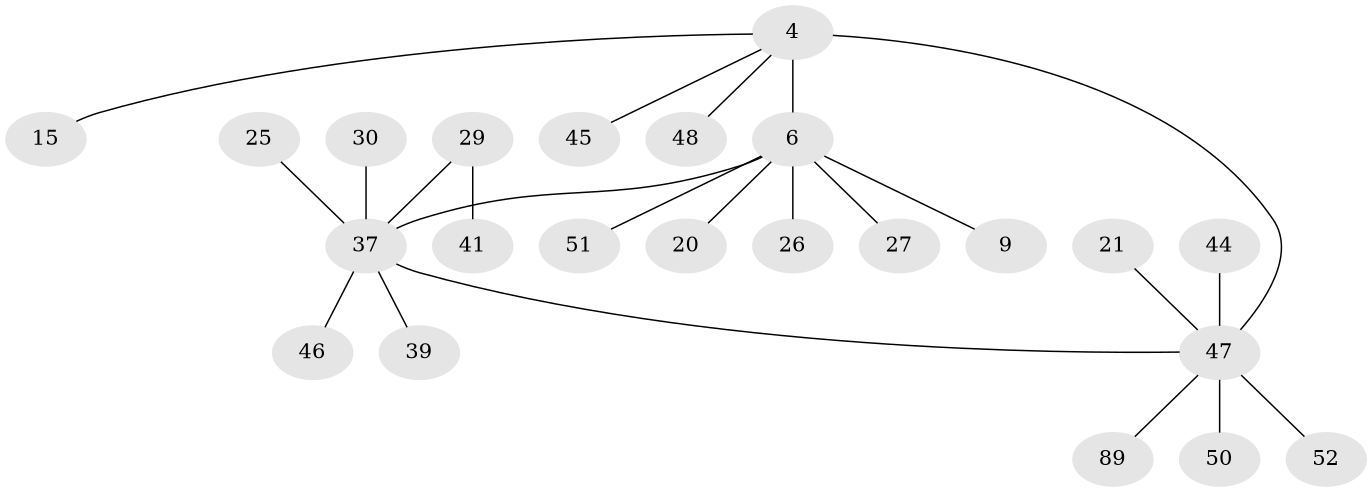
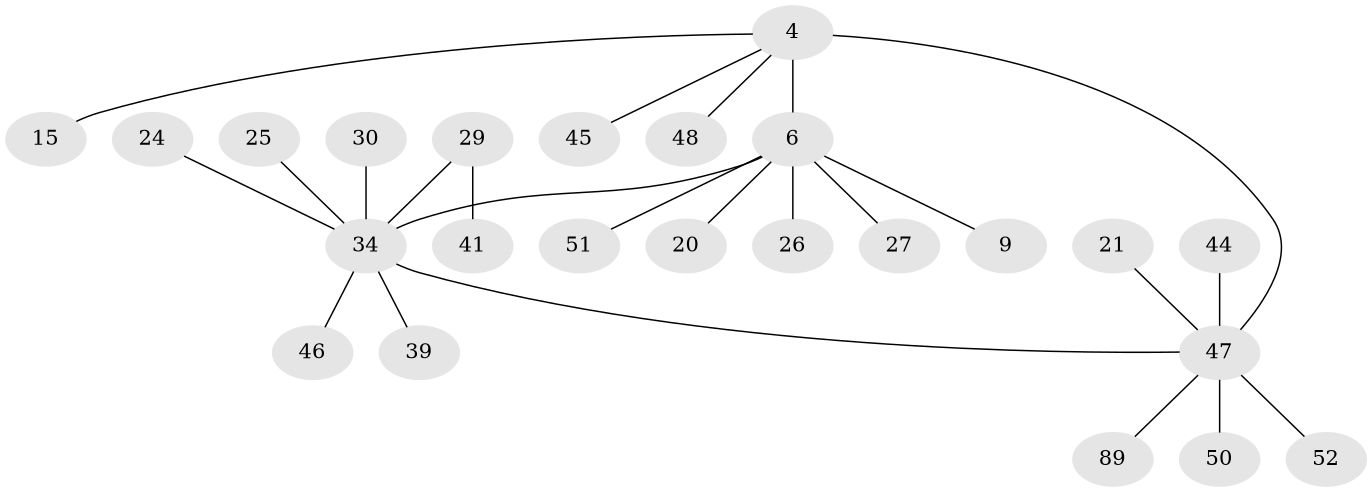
none -> (153, 139)
(366, 246) -> (366, 246)
